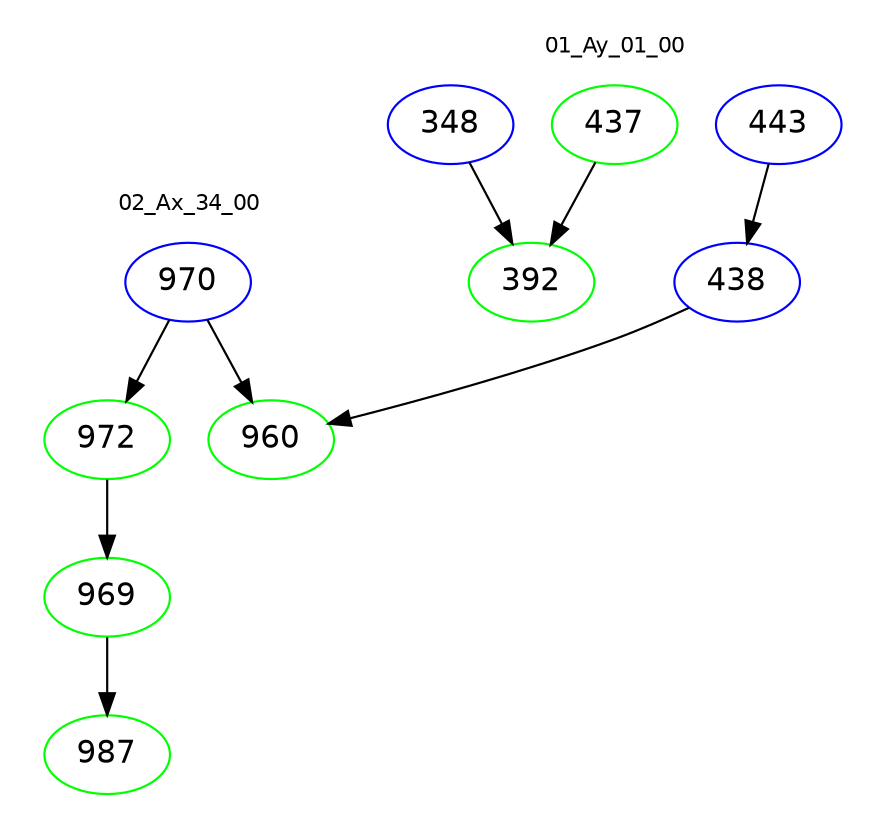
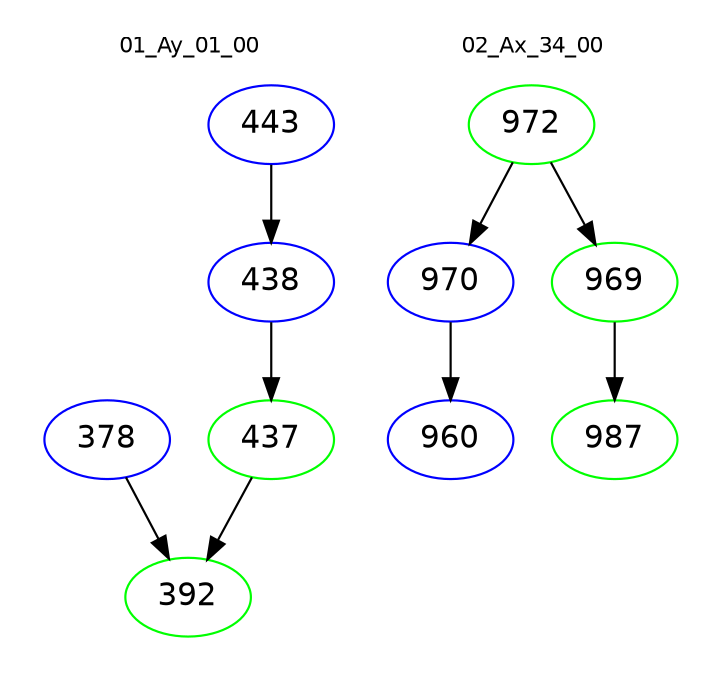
(451, 125) -> (107, 440)
(153, 351) -> (497, 193)
(522, 370) -> (271, 350)
(271, 440) -> (451, 440)
